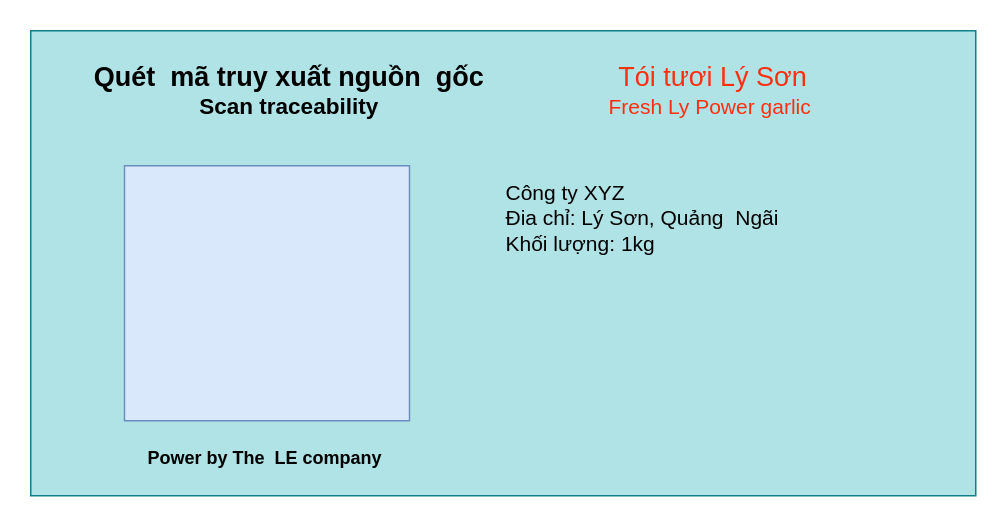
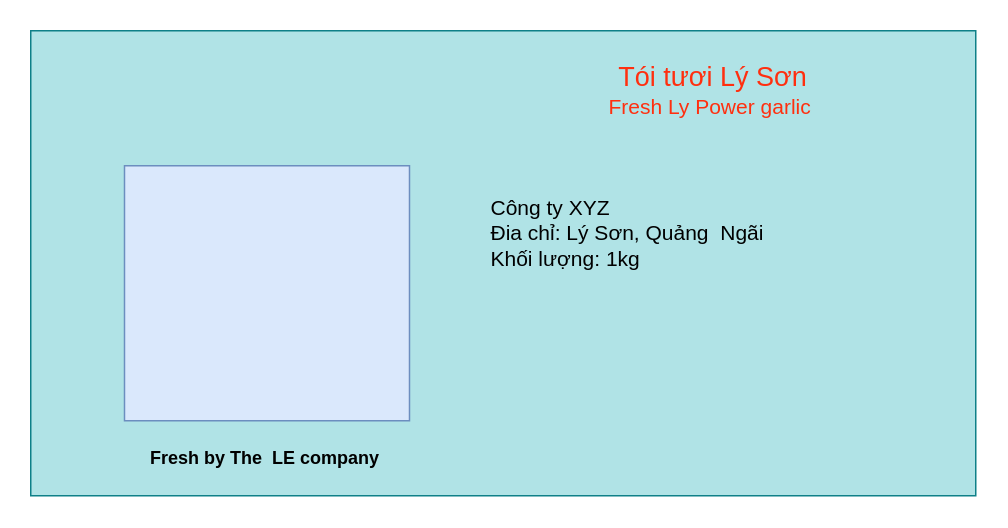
(290, 91) -> none
(728, 218) -> (713, 233)
(268, 458) -> (268, 458)
